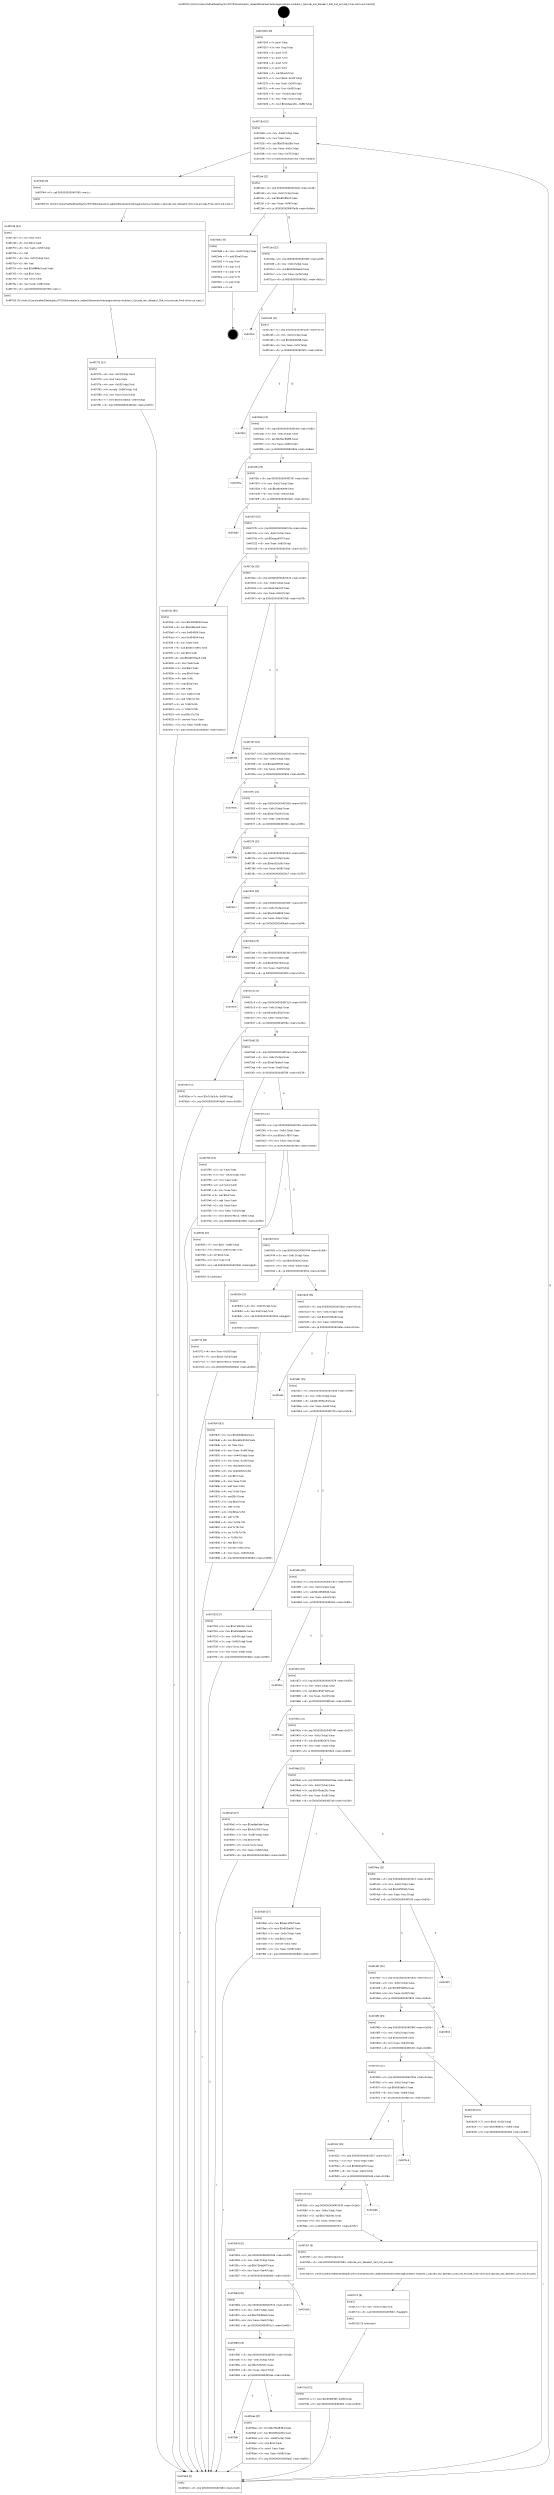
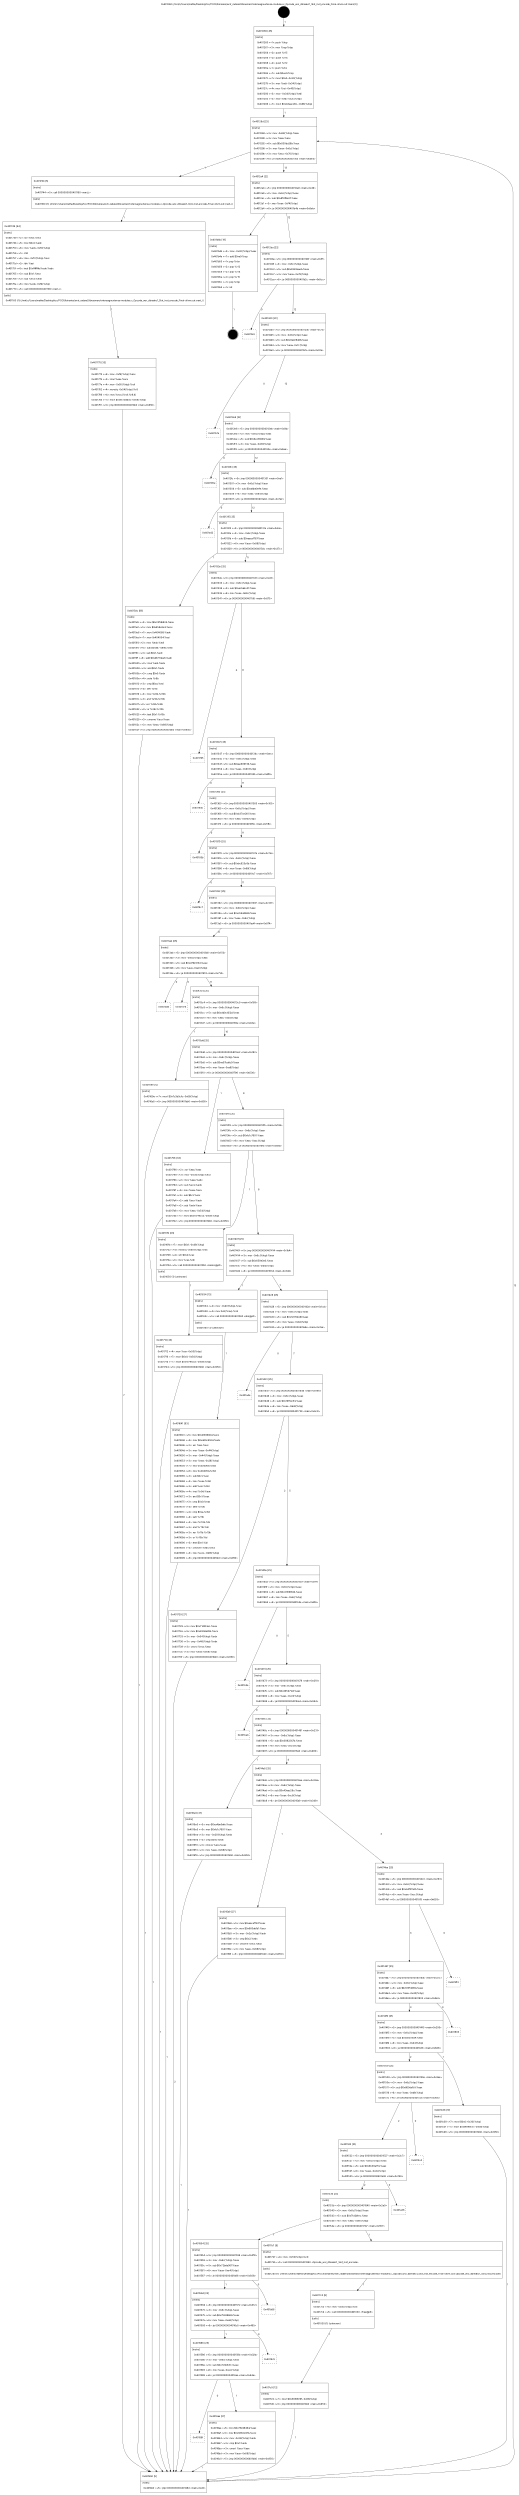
(238, 939) -> (171, 989)
none -> (269, 2359)
